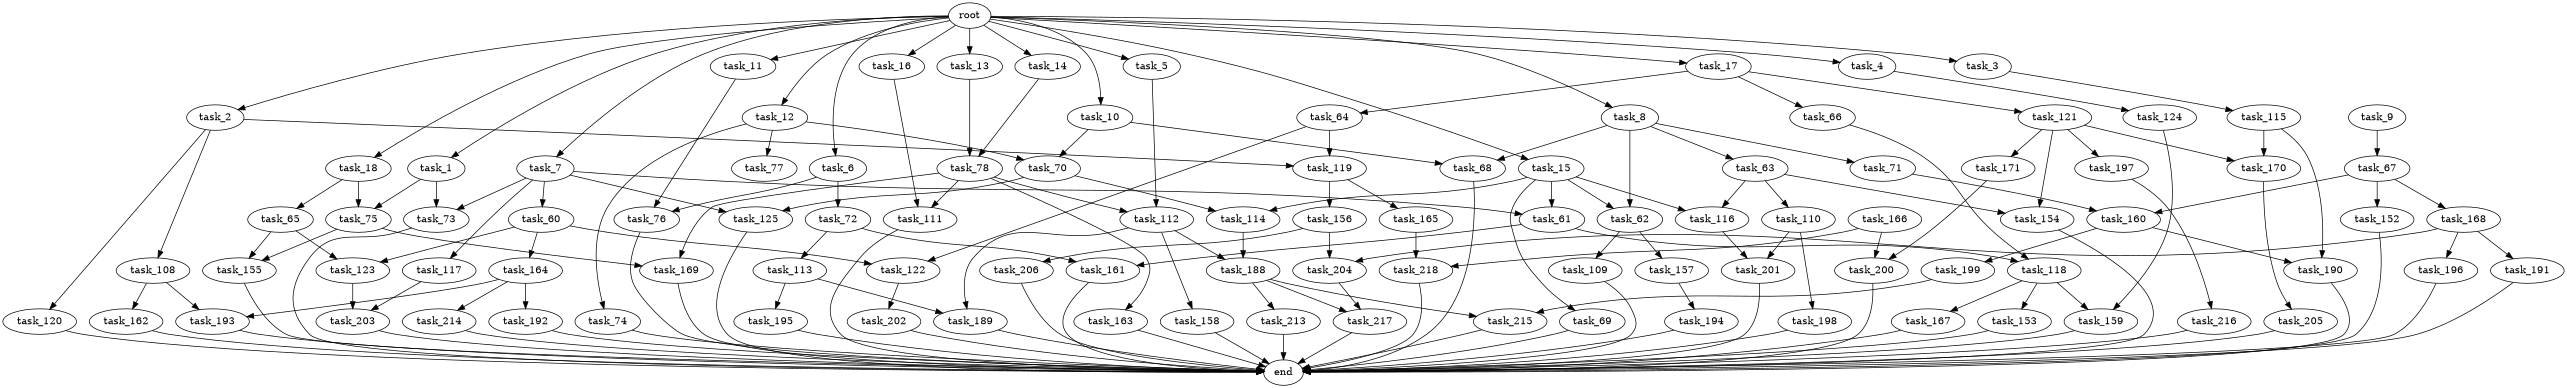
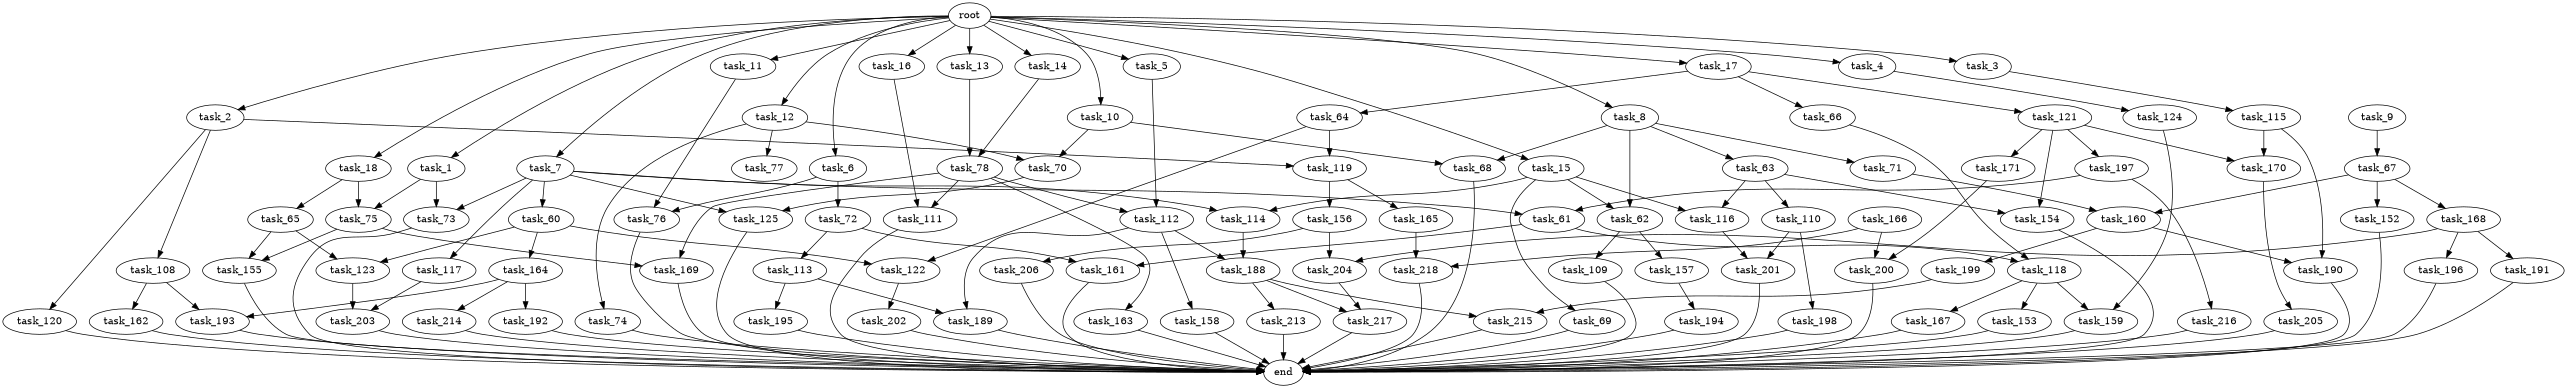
(1552, 191) -> (1831, 189)
(1162, 197) -> (892, 186)
